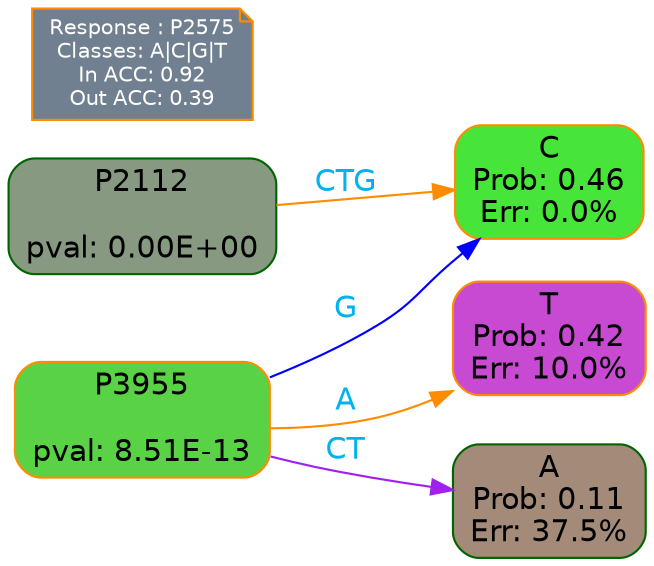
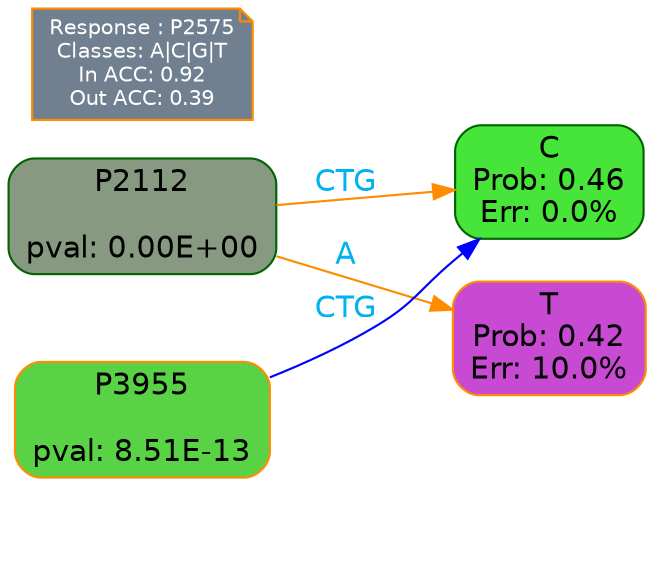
(549, 182) -> (549, 182)
(346, 309) -> (346, 309)
(353, 422) -> (354, 280)
(549, 501) -> none
